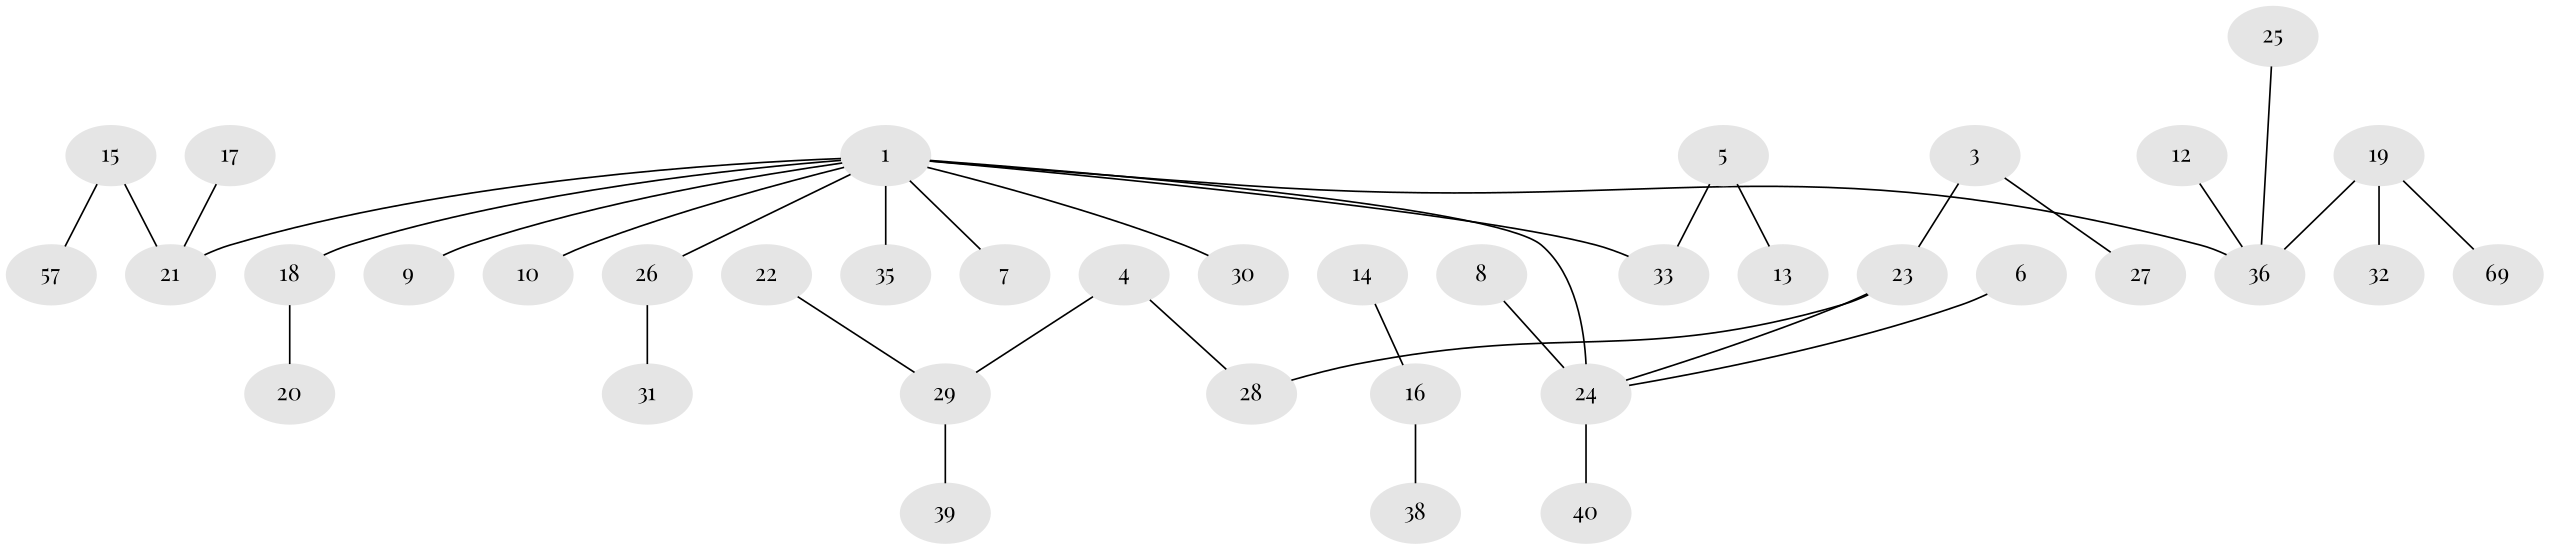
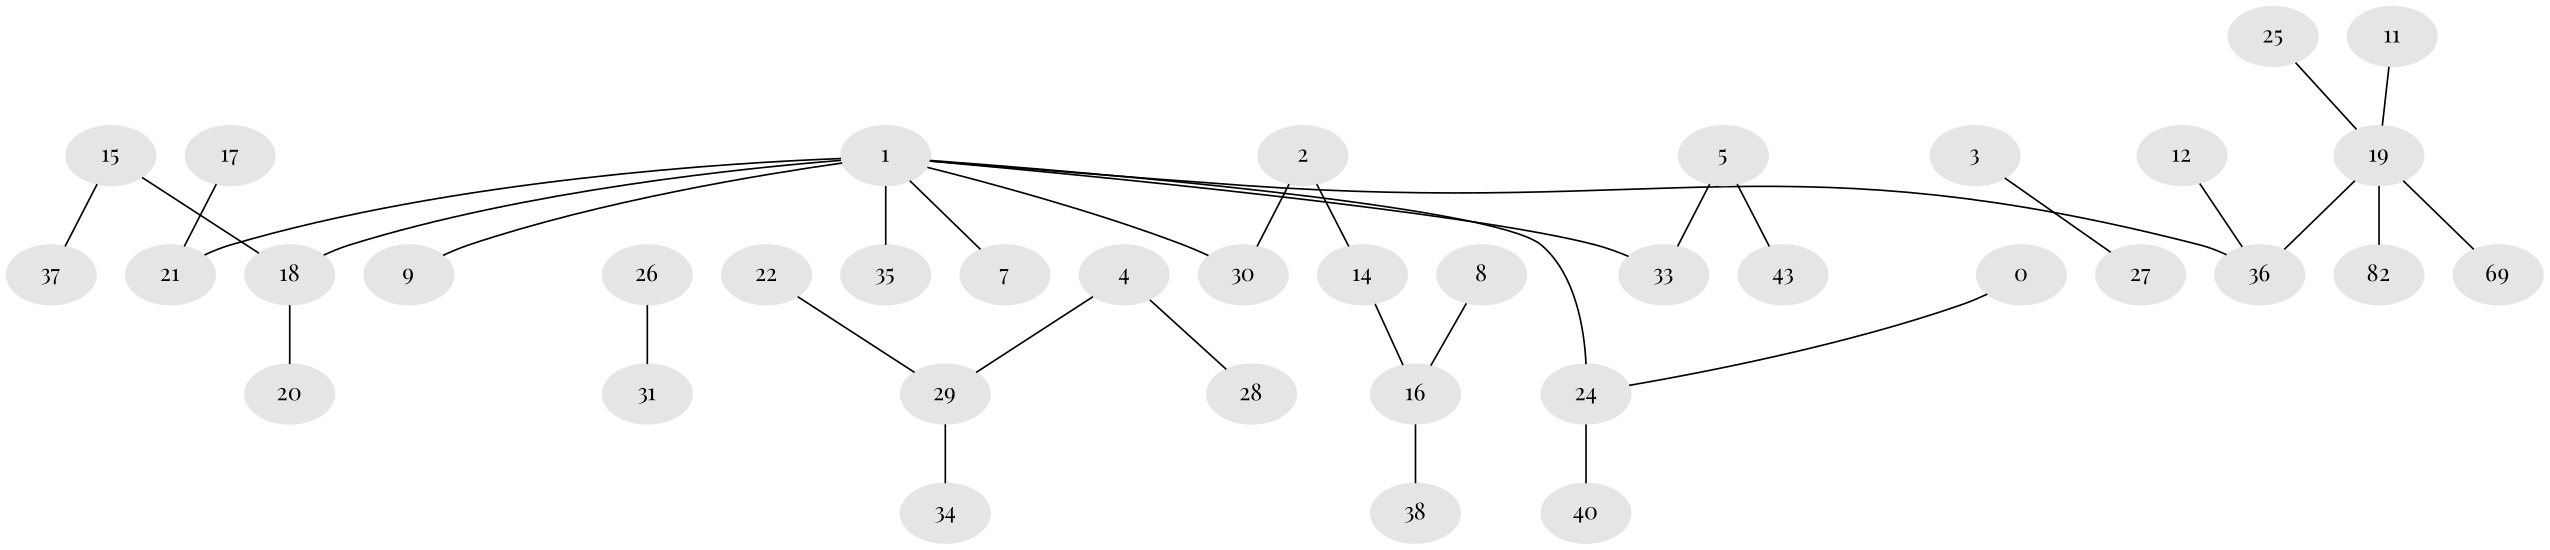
none -> (2392, 36)
none -> (1303, 156)
(2266, 156) -> (2326, 96)
(141, 215) -> (192, 210)
(767, 215) -> none
(51, 275) -> (51, 275)
(528, 275) -> none
(1783, 275) -> (1783, 275)
(1902, 275) -> none
(2021, 275) -> (2021, 275)
(2379, 275) -> (2379, 275)
(1532, 333) -> (1449, 334)
(945, 513) -> (945, 513)
